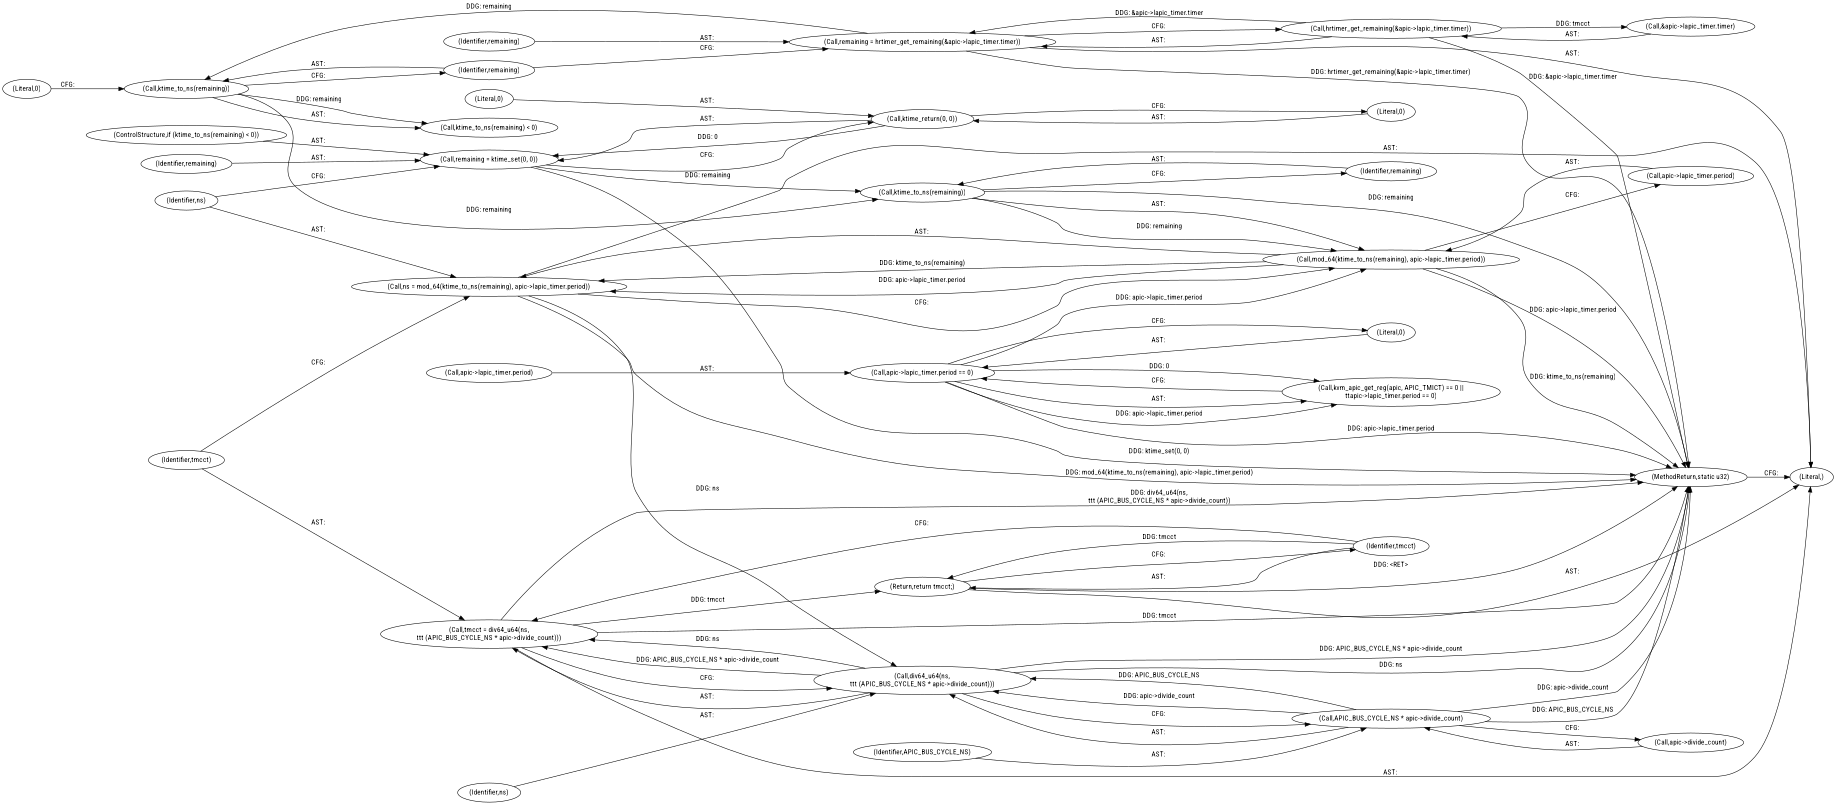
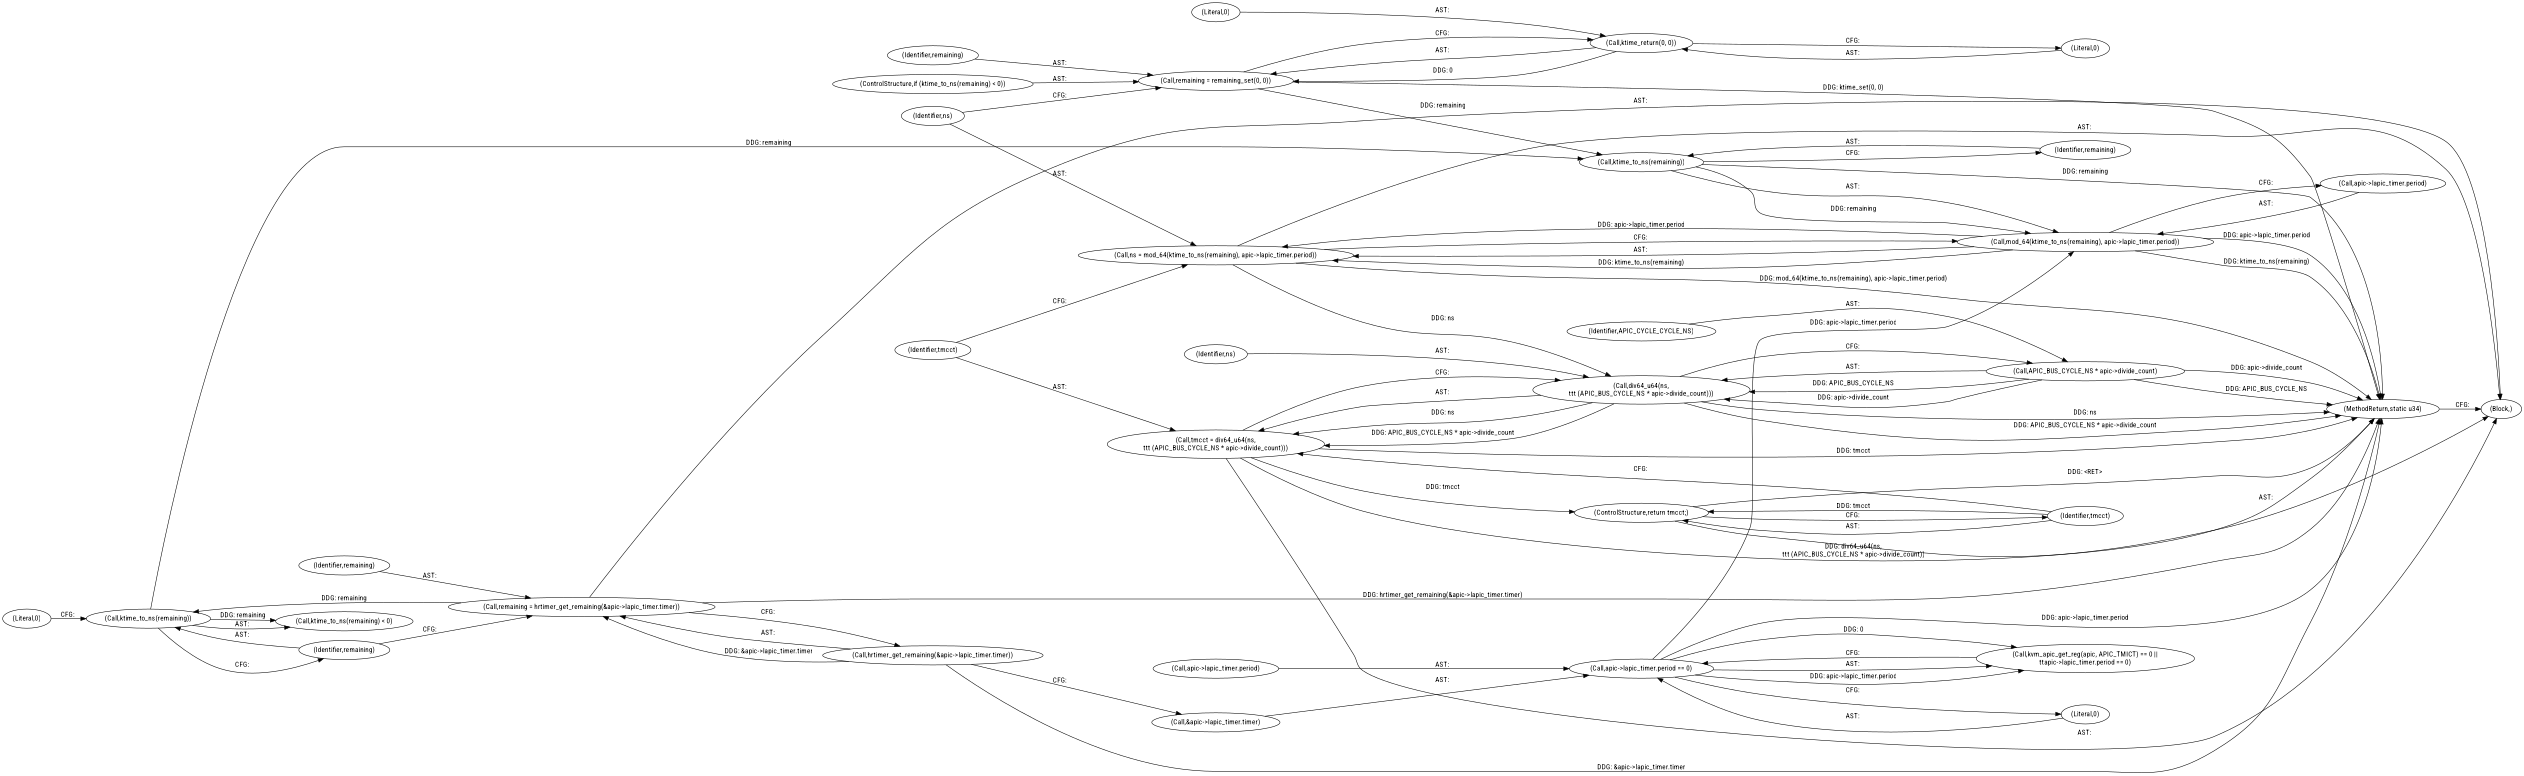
(1573, 24) -> (1061, 681)
(1559, 40) -> (1424, 696)
(489, 160) -> (1216, 81)
(1691, 477) -> (2383, 409)
(1812, 477) -> (2501, 409)
(922, 587) -> (1641, 513)
(1691, 743) -> none
(922, 752) -> (1641, 331)
